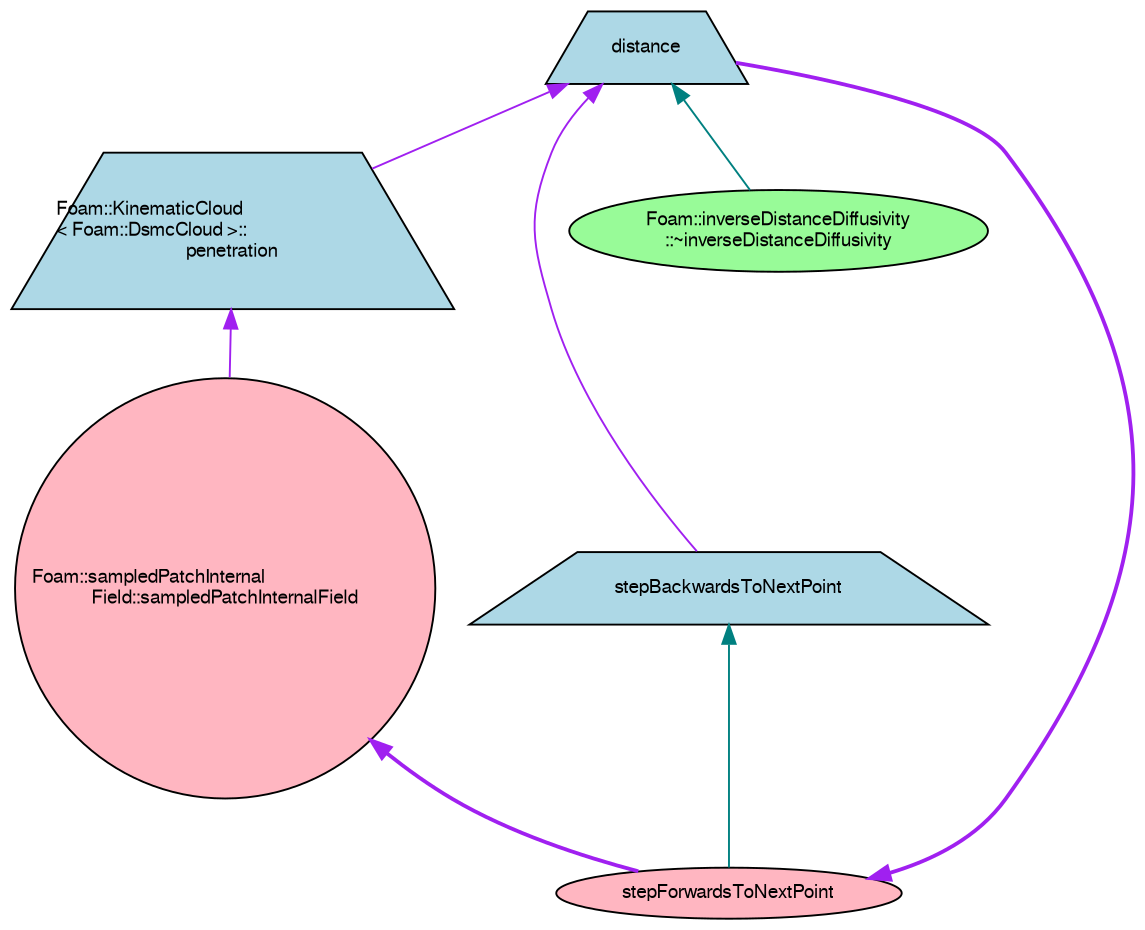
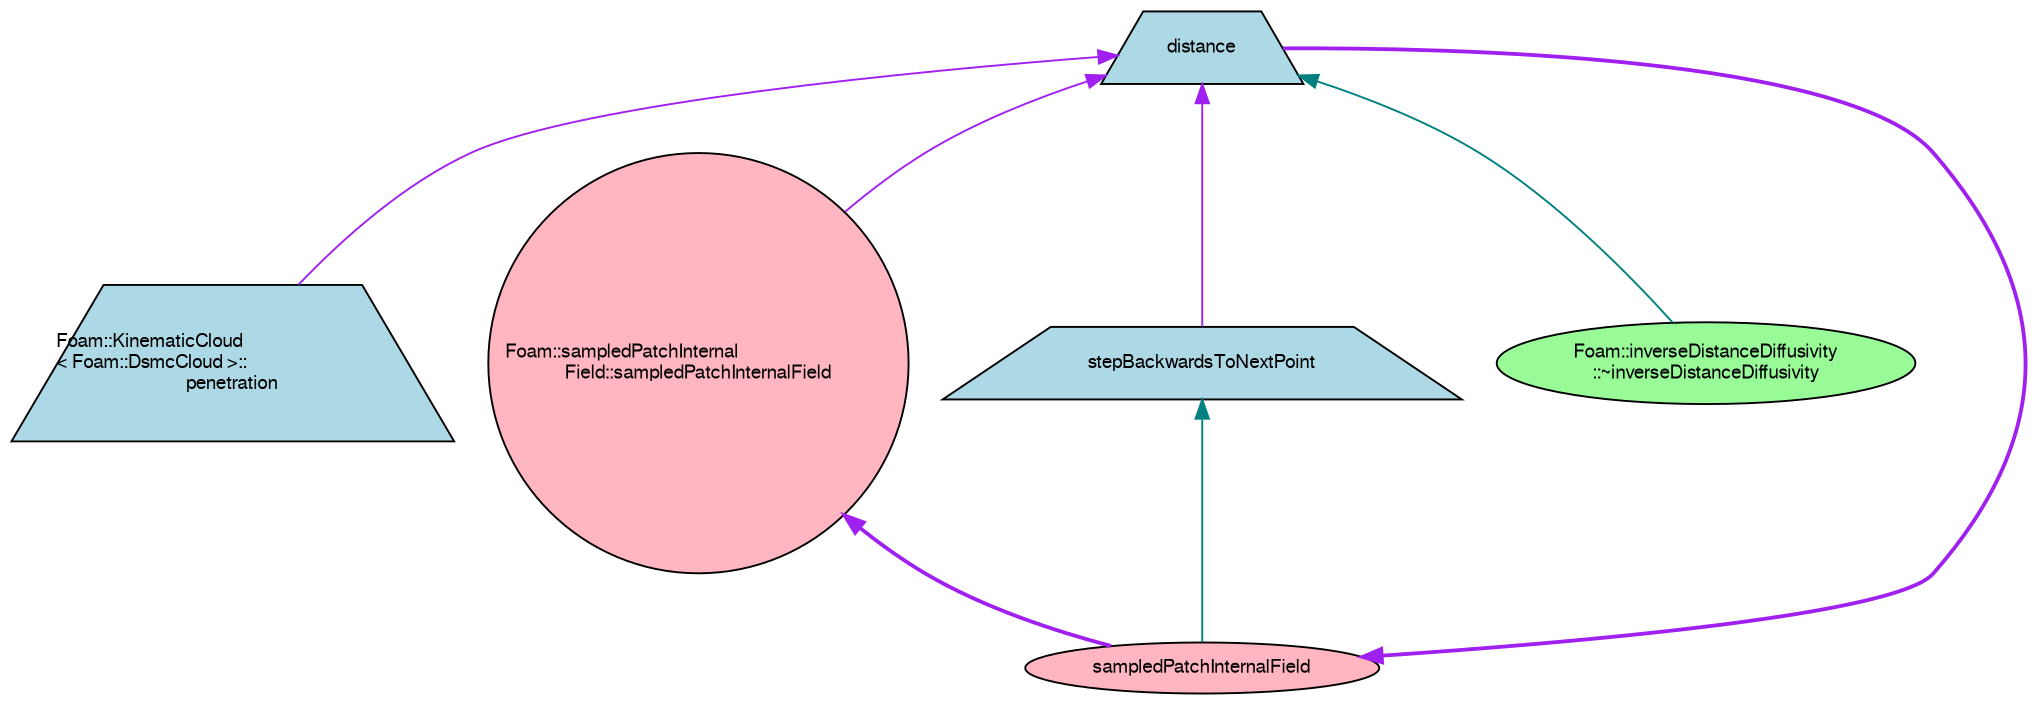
(230, 353) -> (959, 134)
(729, 893) -> (1202, 668)
